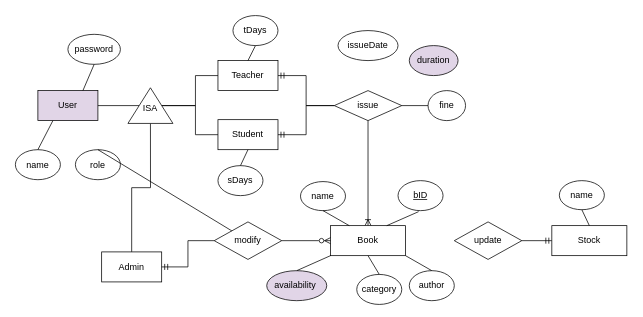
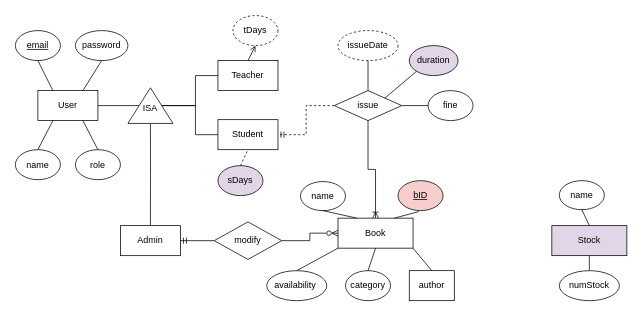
(255, 30) -> (255, 30)
none -> (38, 45)
(368, 45) -> (368, 45)
(254, 48) -> (253, 50)
(94, 49) -> (102, 45)
(306, 75) -> none
none -> (368, 75)
none -> (46, 76)
none -> (401, 84)
(68, 105) -> (68, 105)
(447, 105) -> (450, 105)
(306, 134) -> (306, 134)
(244, 158) -> (244, 158)
(240, 180) -> (240, 180)
(165, 190) -> (90, 135)
(420, 195) -> (420, 195)
(368, 240) -> (375, 233)
(488, 240) -> none
(537, 240) -> none
(589, 240) -> (589, 240)
none -> (589, 263)
(132, 267) -> (150, 240)
(297, 285) -> (297, 285)
(432, 285) -> (432, 285)
none -> (589, 285)
(379, 289) -> (368, 285)
